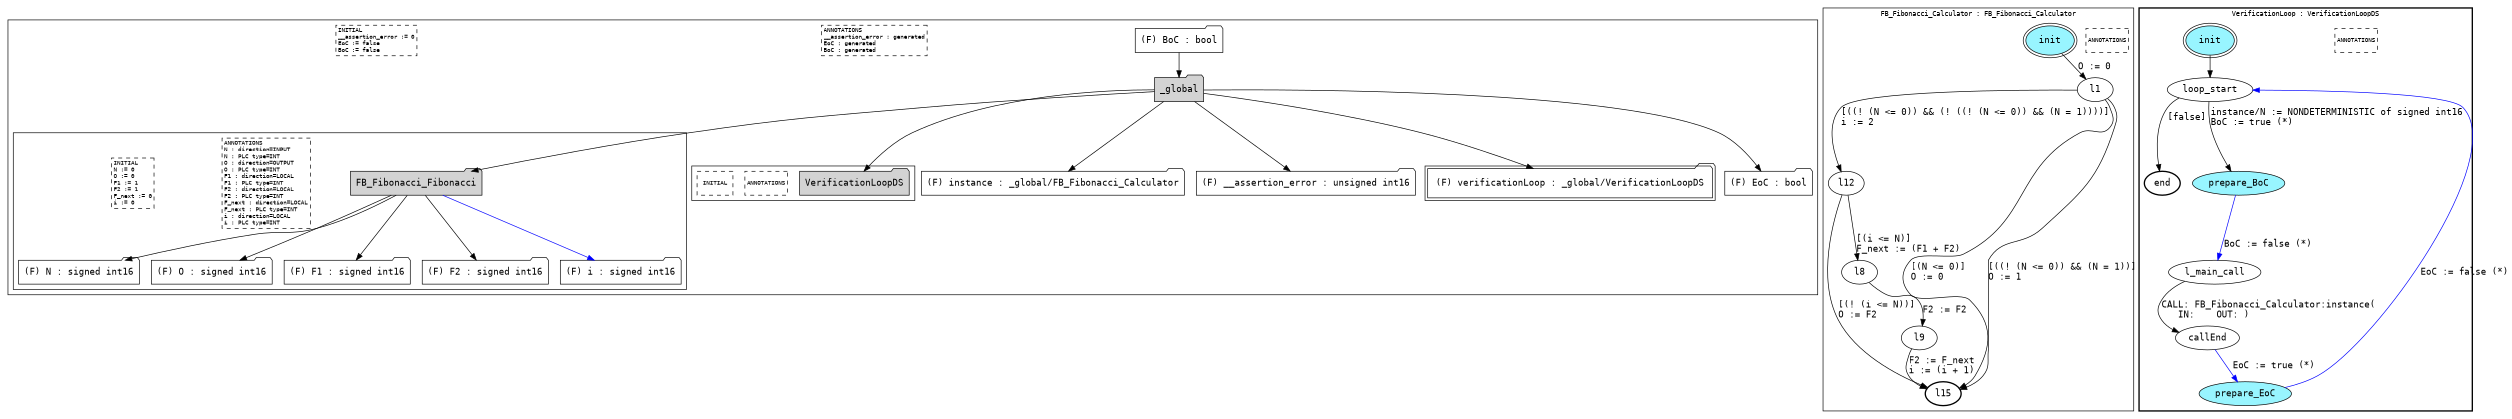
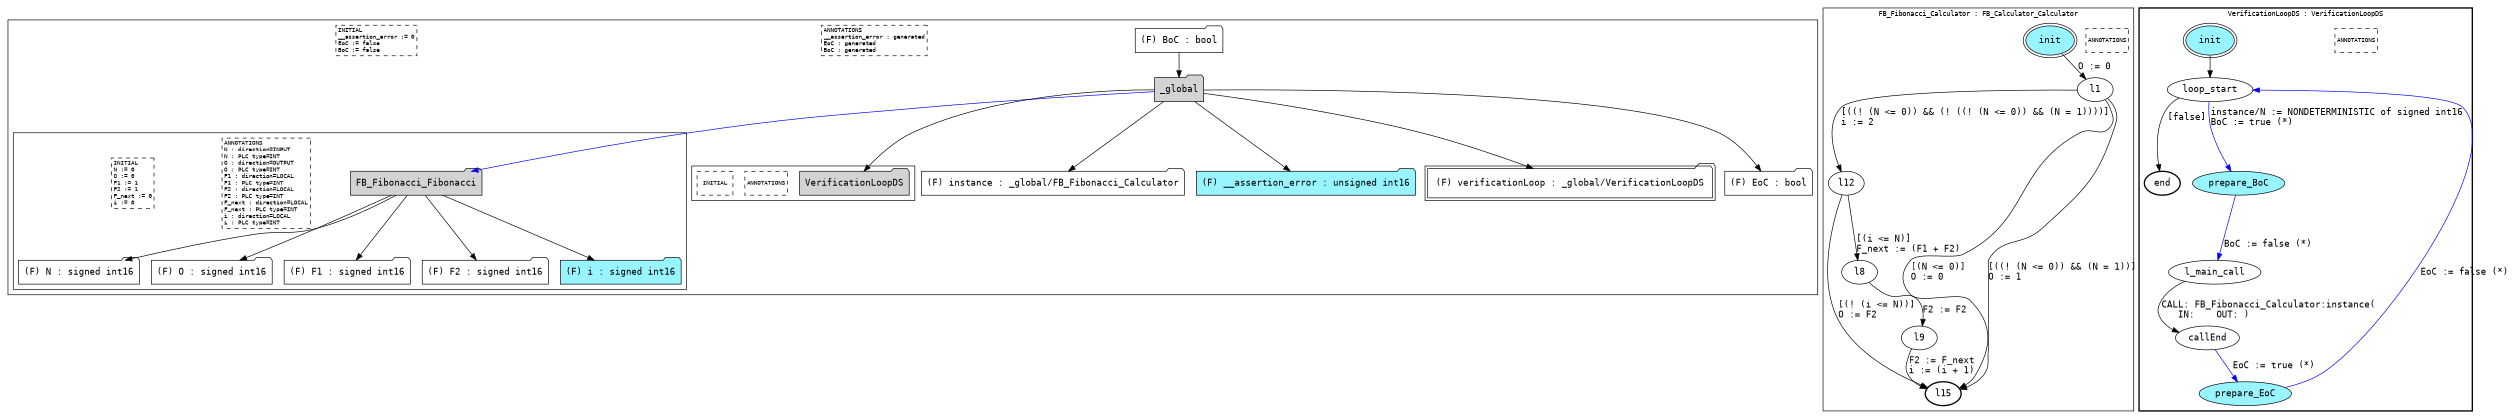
(1978, 14) -> (1978, 14)
(2306, 14) -> (2306, 14)
(815, 117) -> (815, 117)
(2213, 135) -> (2213, 135)
(1306, 183) -> (1306, 183)
(515, 226) -> (515, 226)
(621, 272) -> (621, 272)
